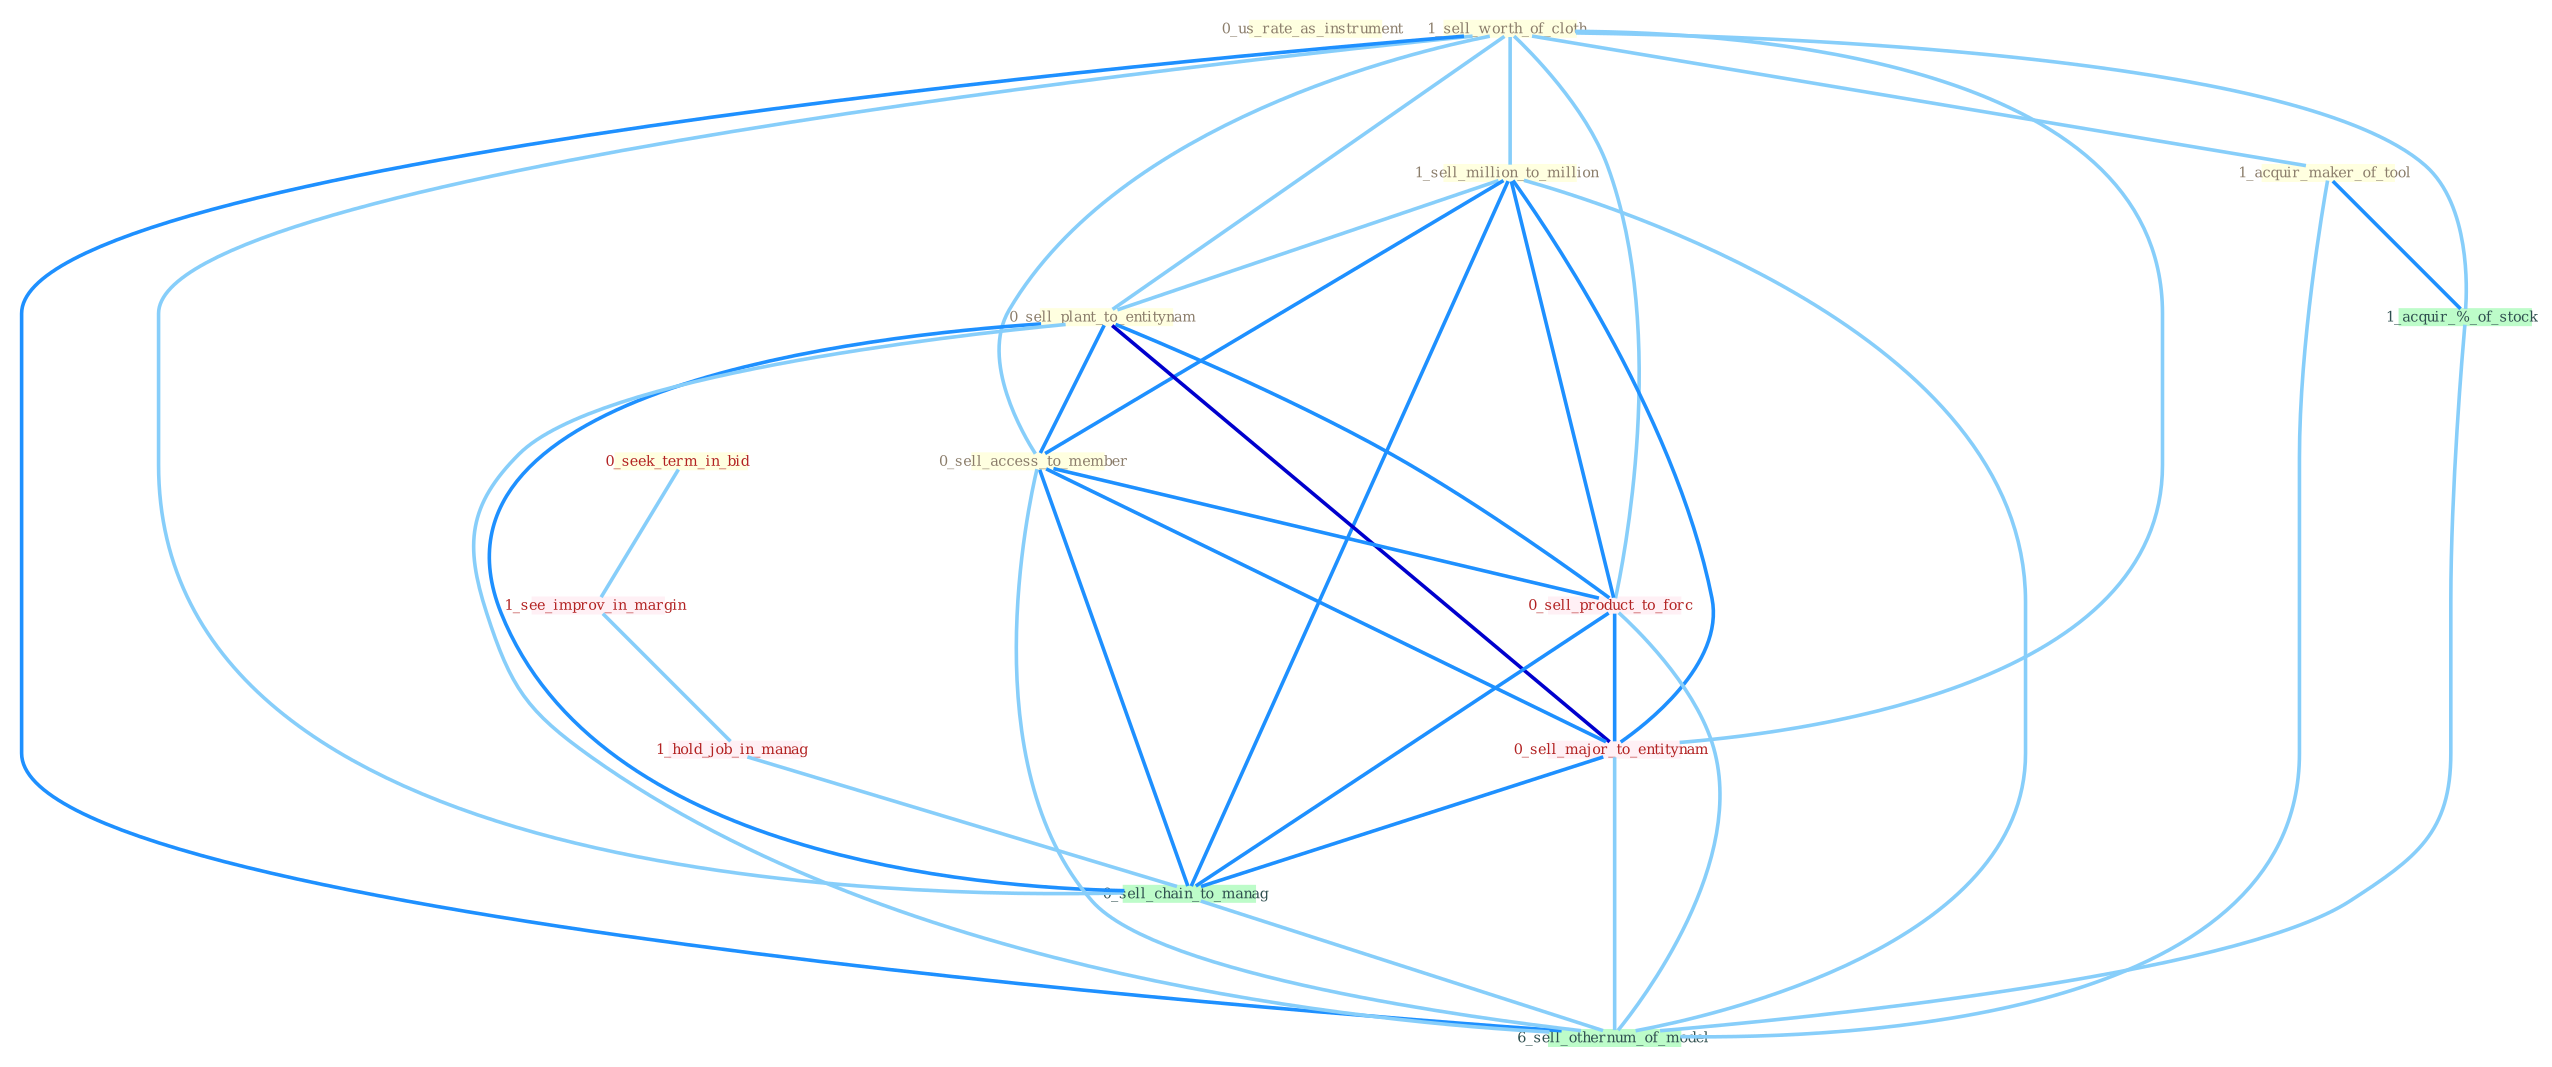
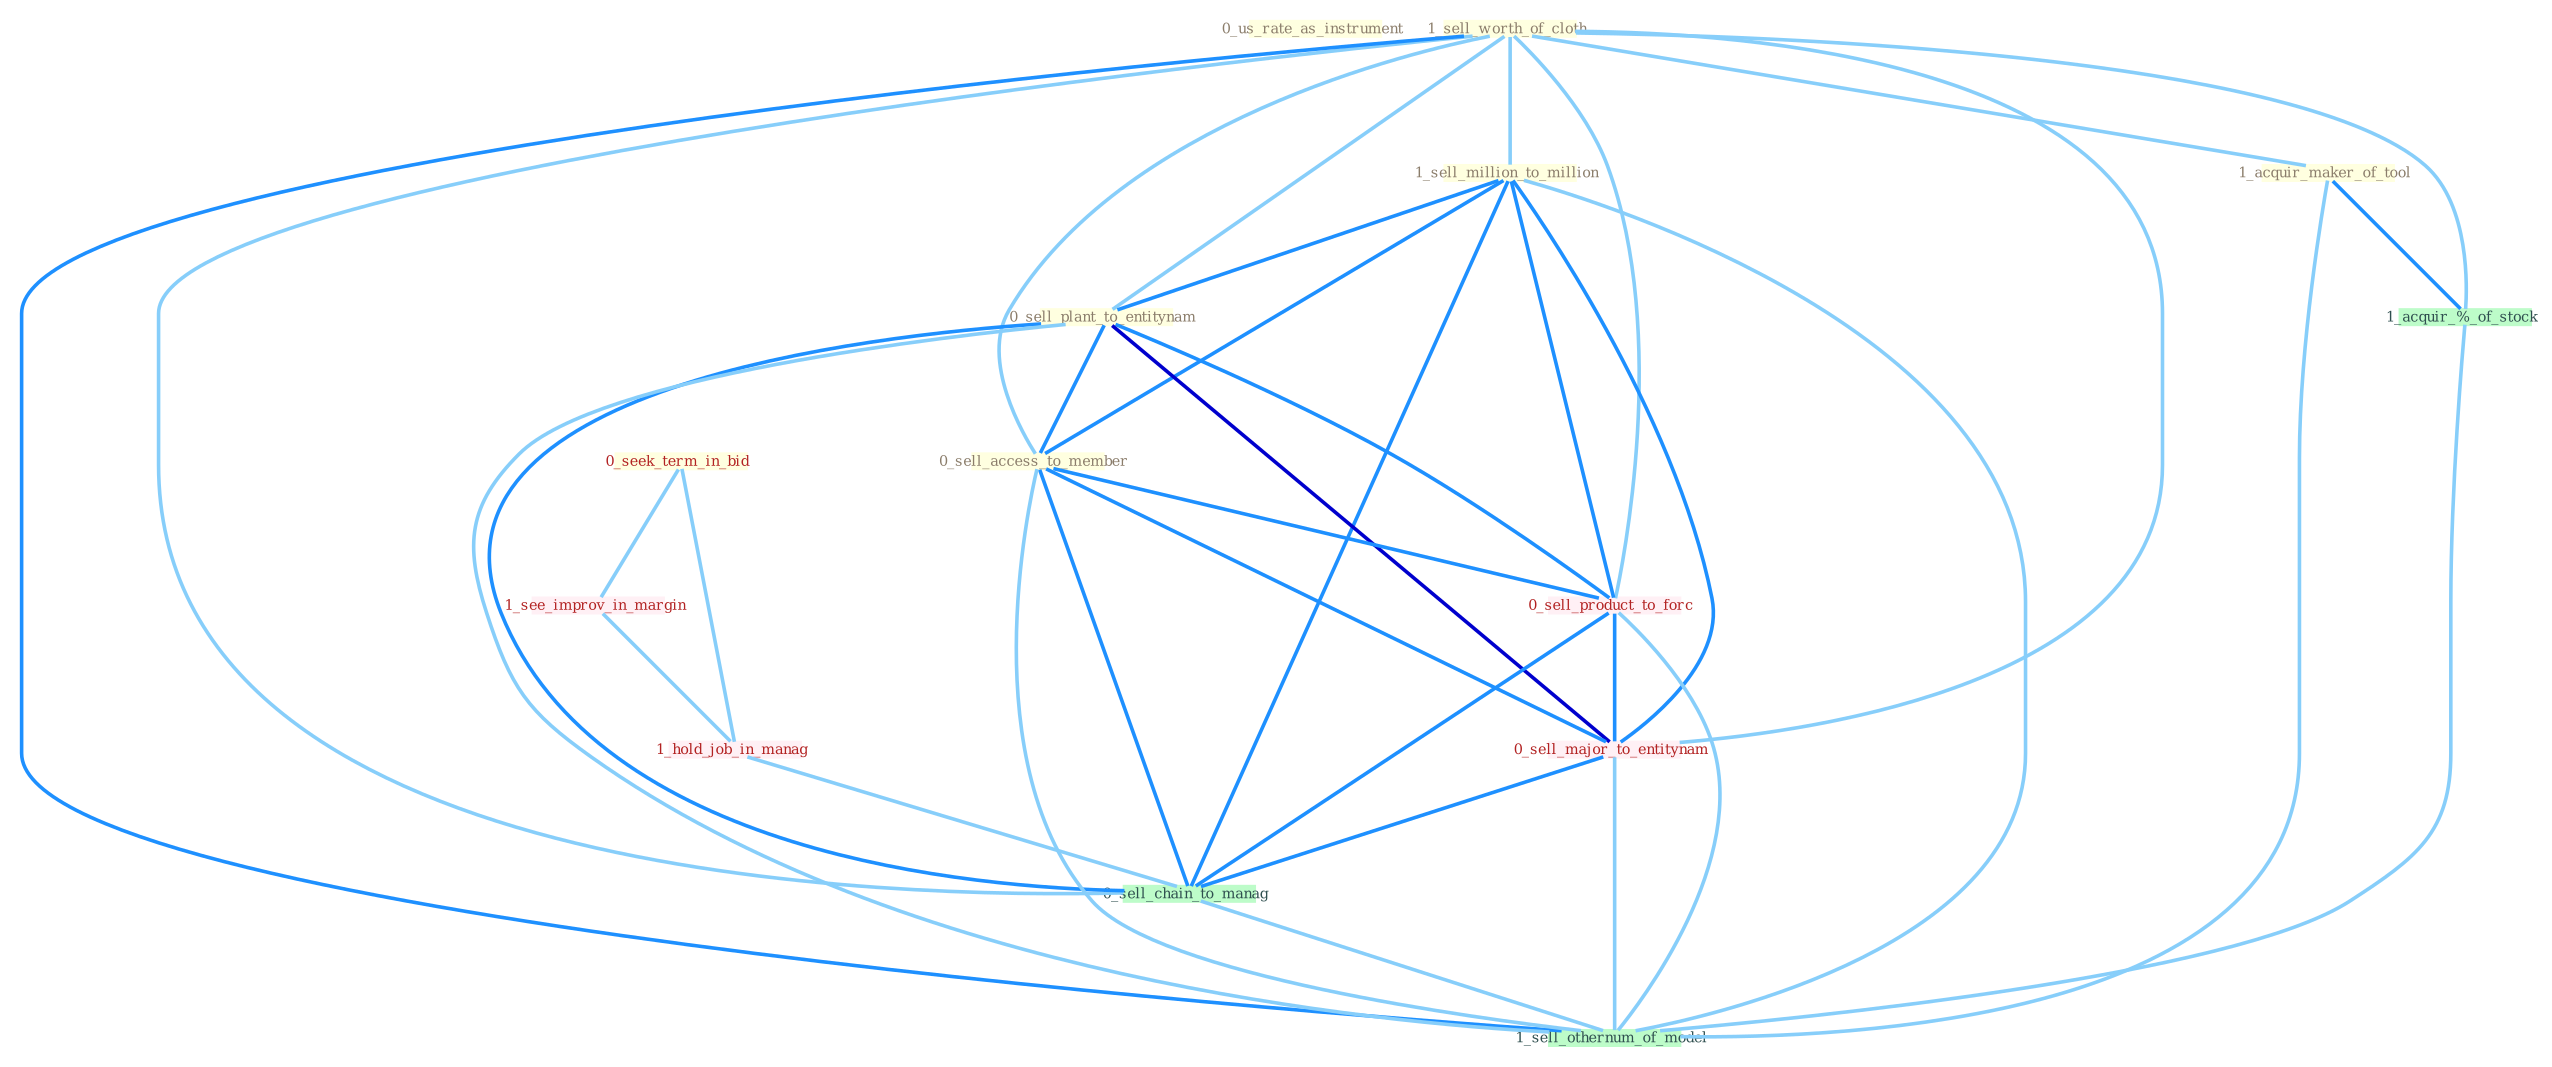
(1308, 245) -> (1308, 245)
none -> (708, 605)
(1615, 1038) -> (1615, 1038)
